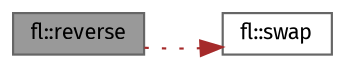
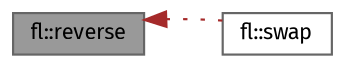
(172, 49) -> (194, 19)
